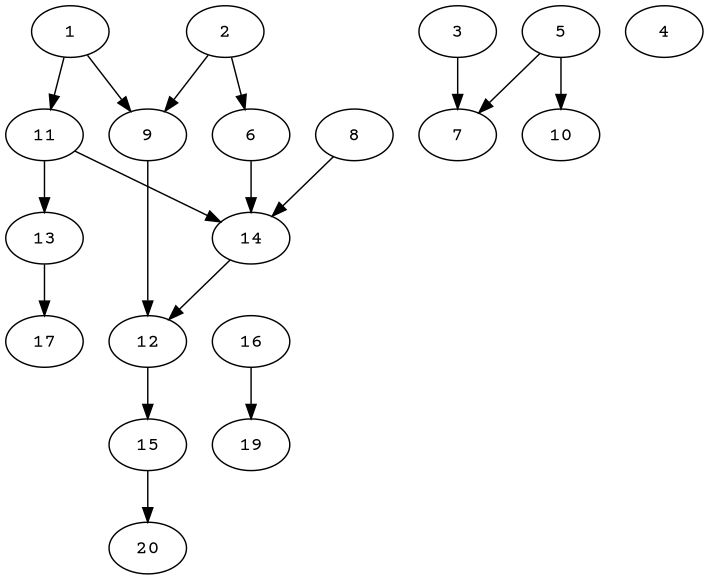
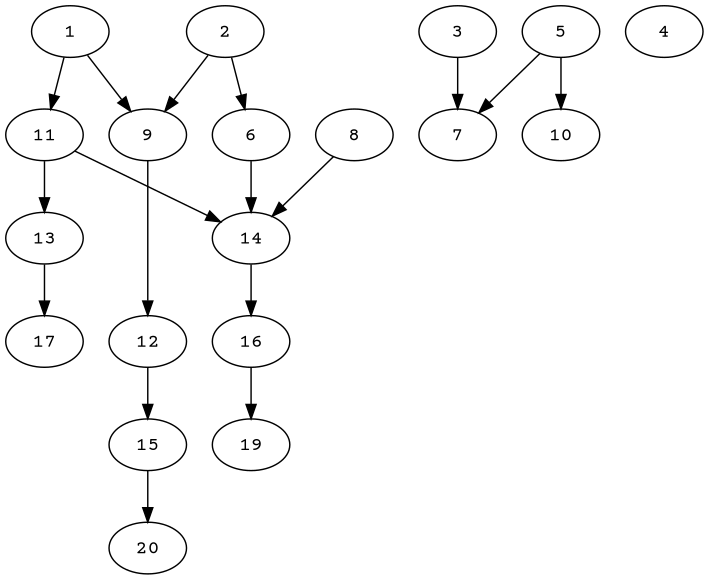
(205, 285) -> (251, 283)
